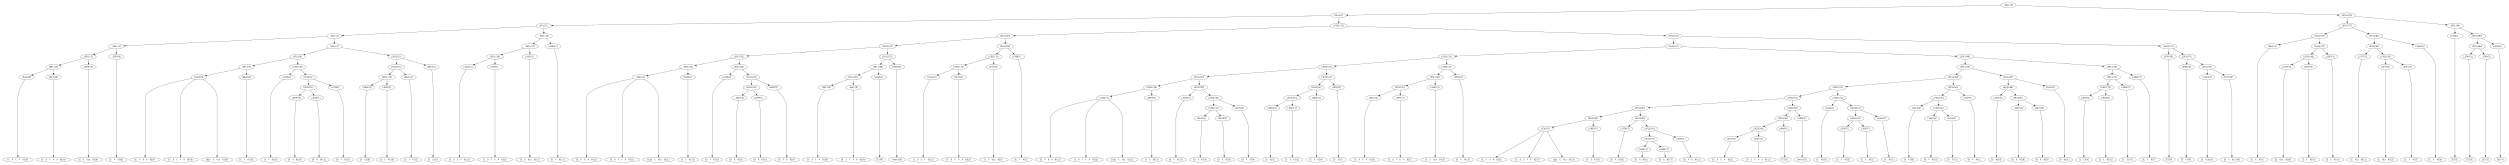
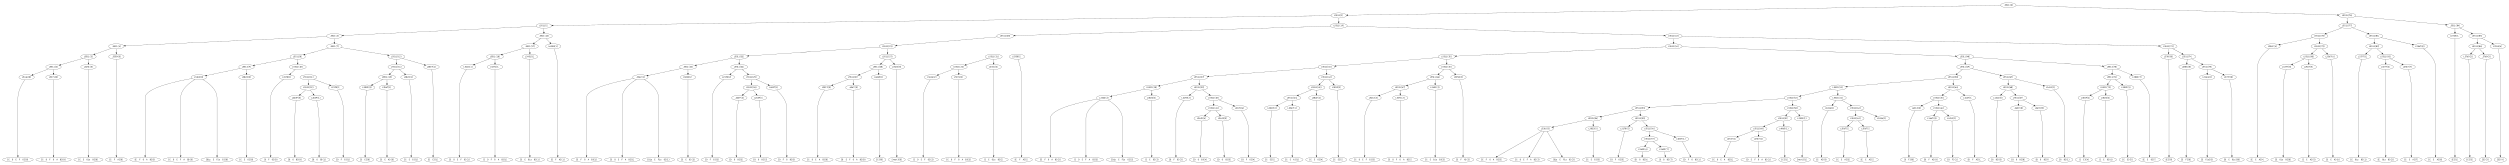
(1005, 46) -> none
(303, 72) -> none
(1889, 160) -> none
